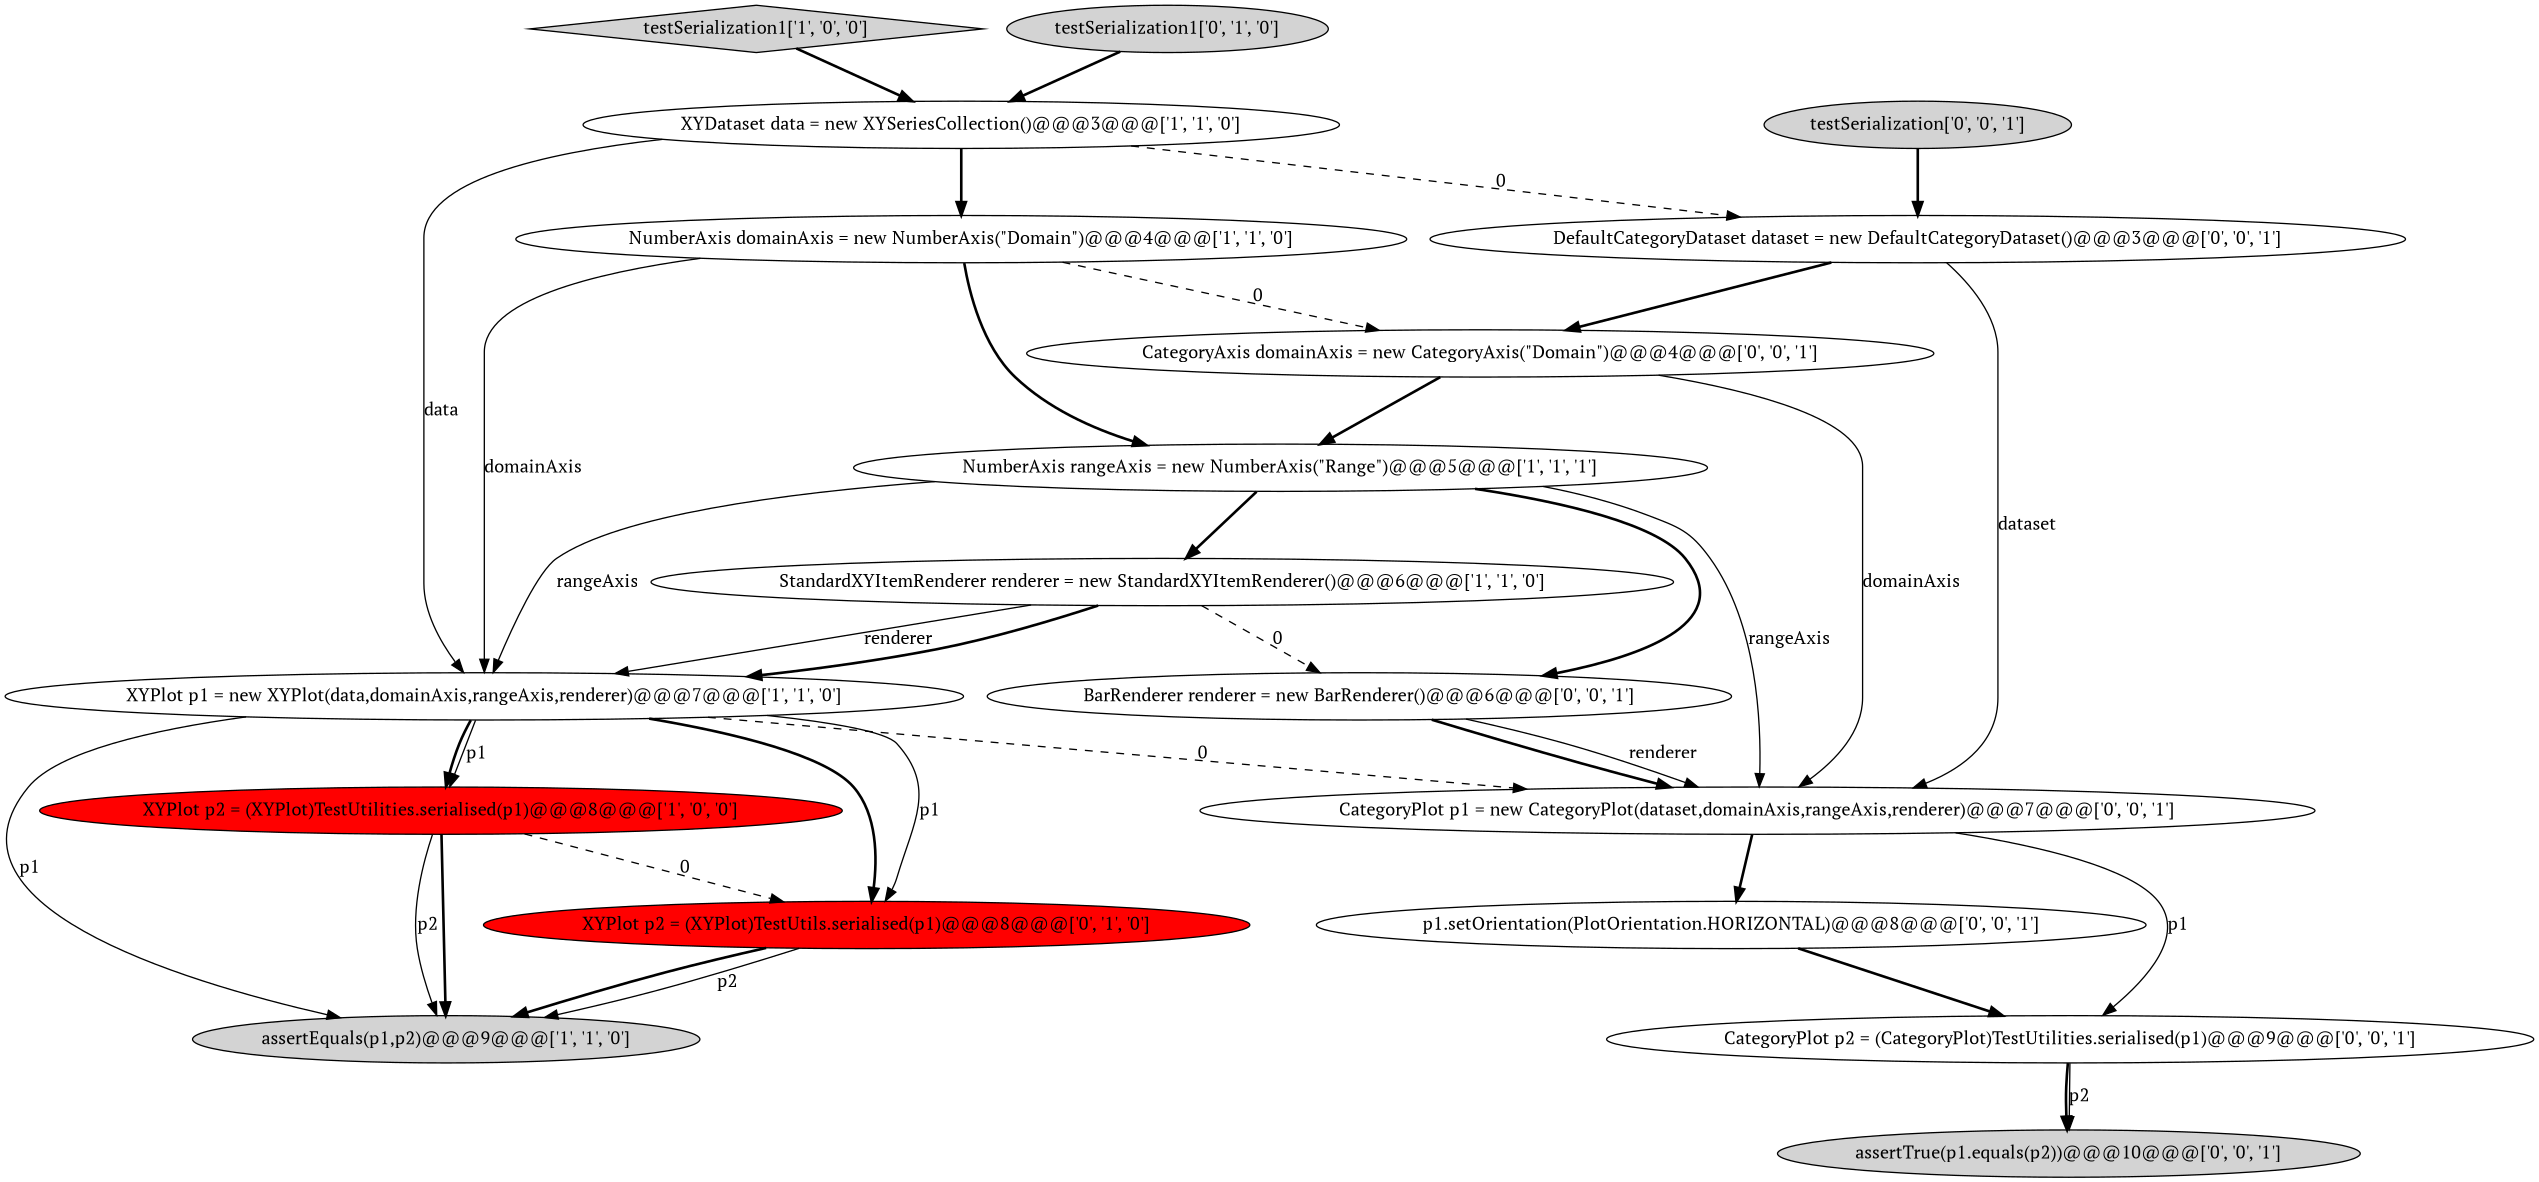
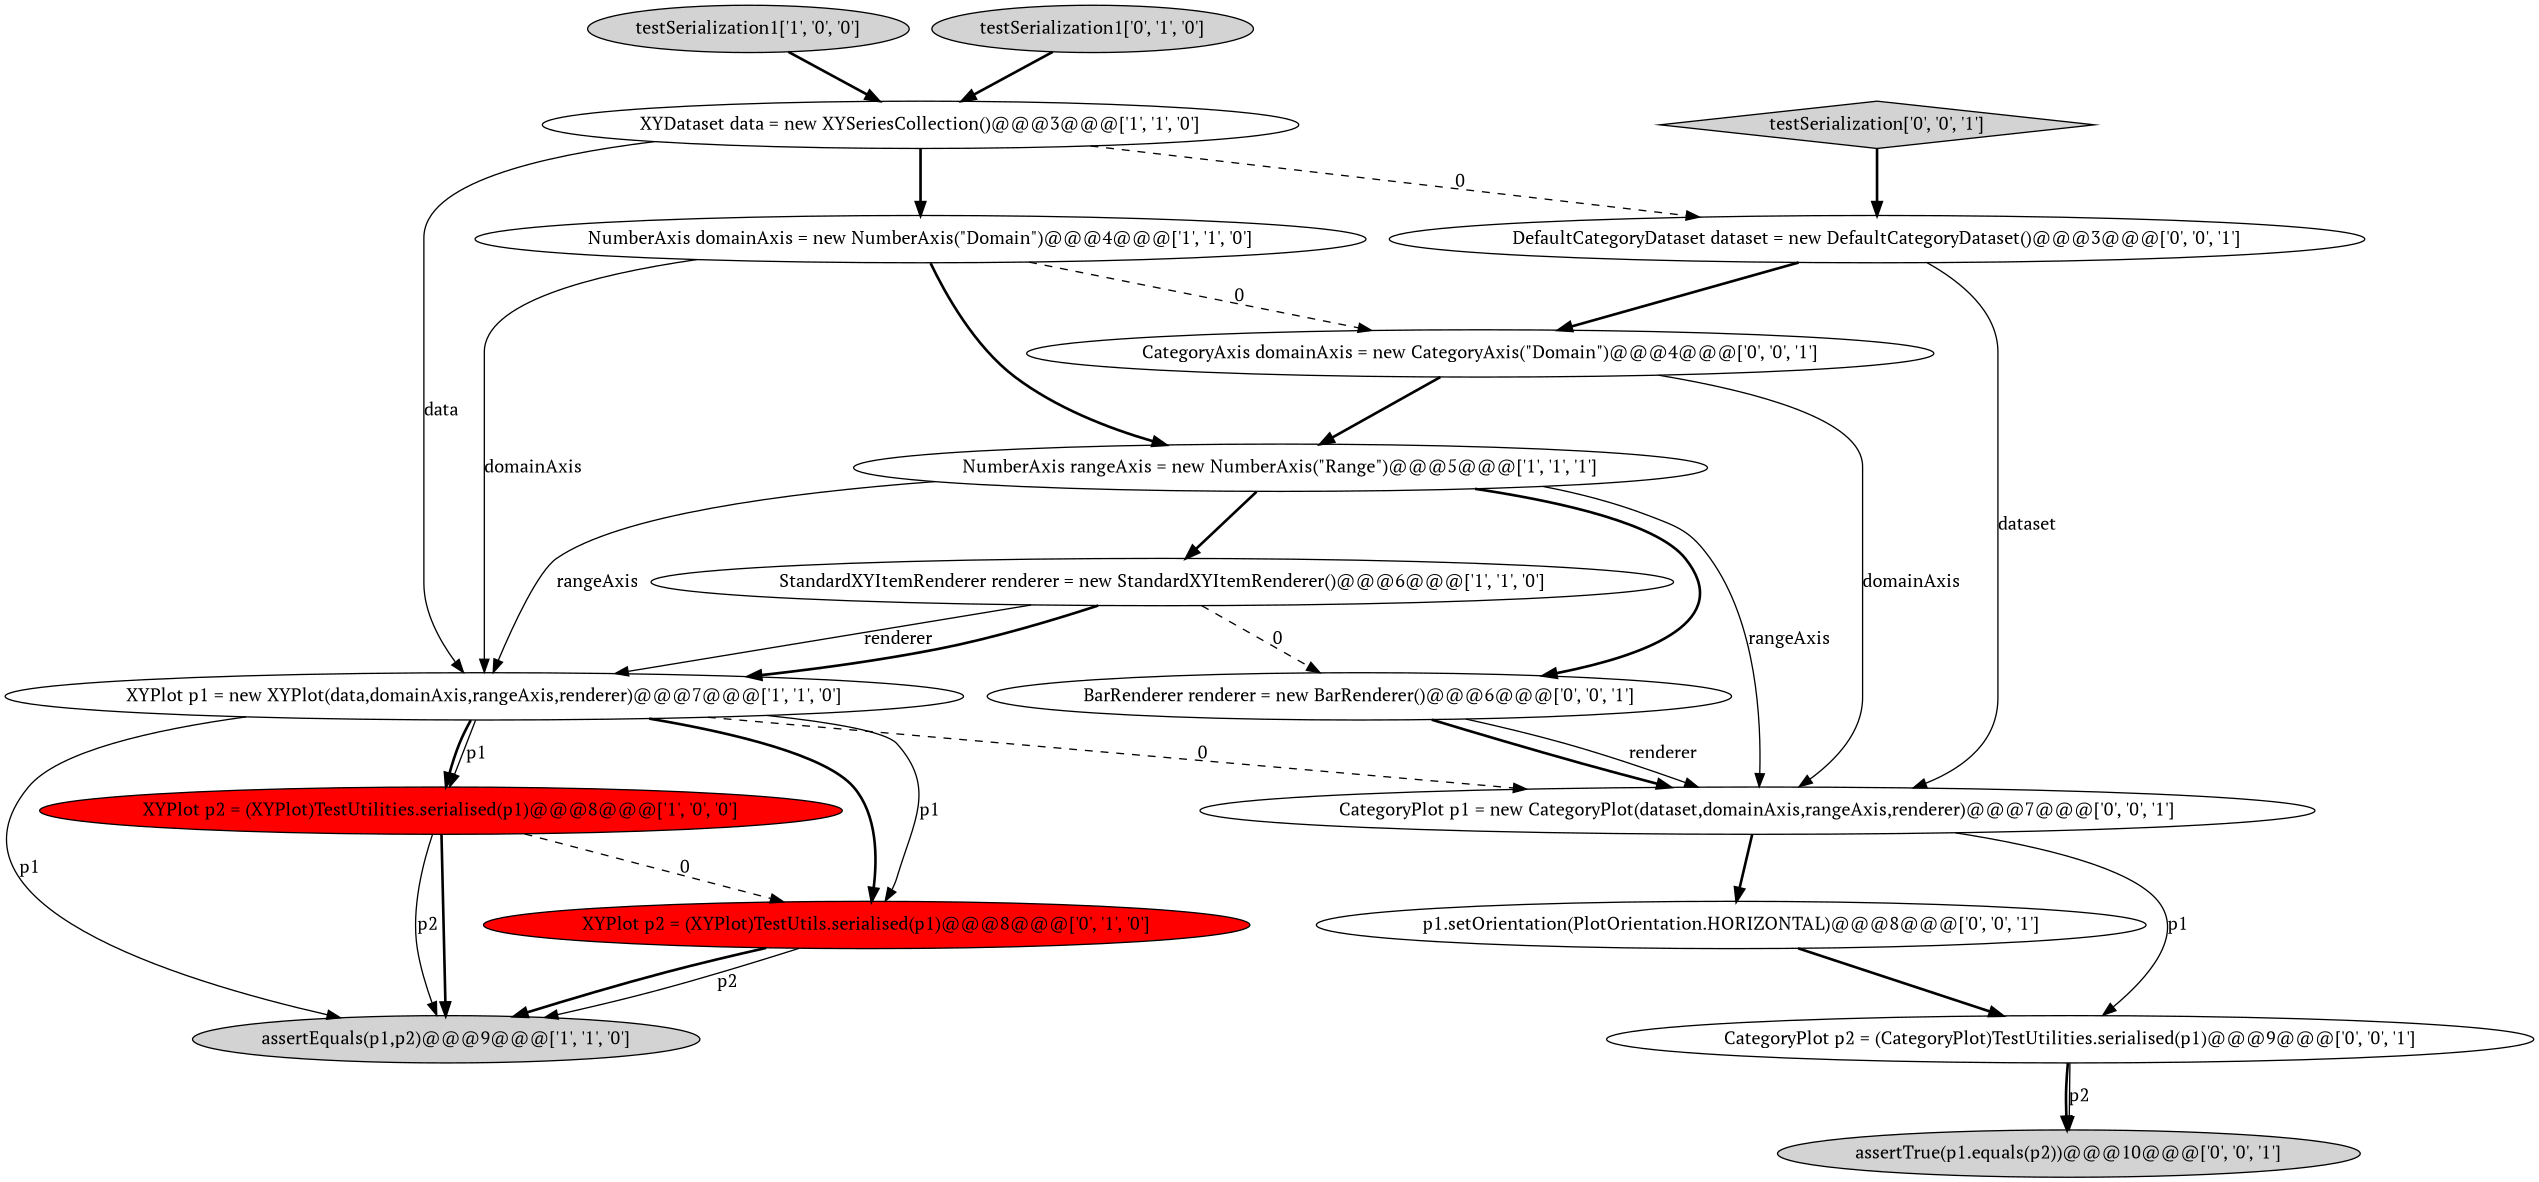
(756, 29) -> (748, 29)
(1918, 125) -> (1877, 125)
